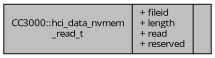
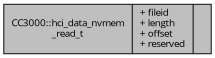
(154, 34) -> (157, 34)
